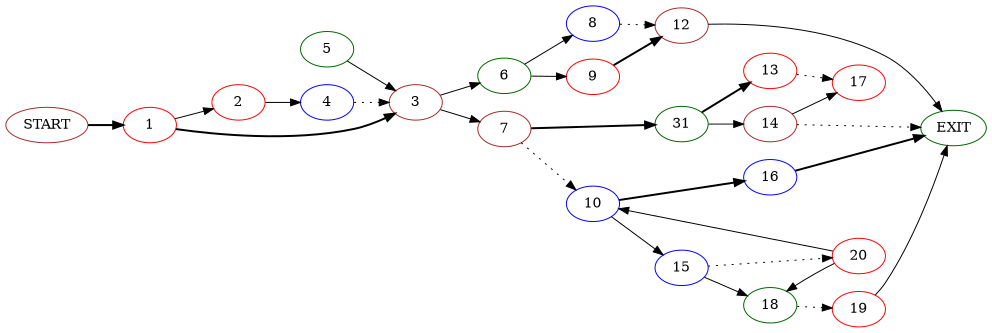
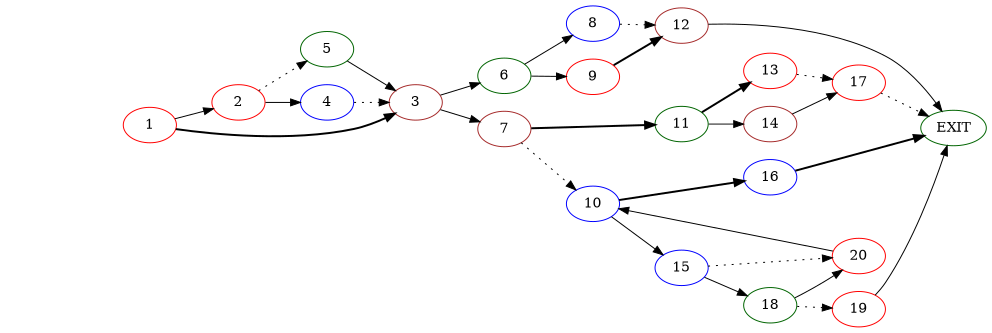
none -> (279, 78)
(682, 124) -> (682, 124)
(47, 125) -> none
(854, 126) -> (900, 102)
(814, 274) -> (815, 287)
